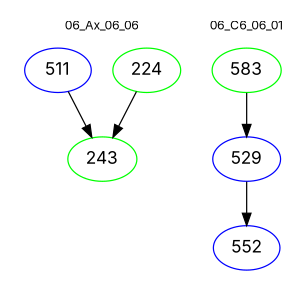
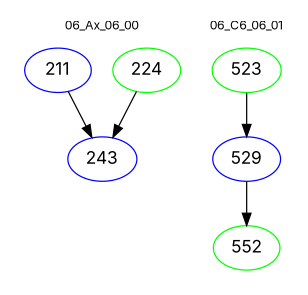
(102, 27) -> (102, 27)
(58, 70) -> (58, 70)
(247, 70) -> (247, 70)
(102, 159) -> (102, 159)
(247, 248) -> (247, 248)
